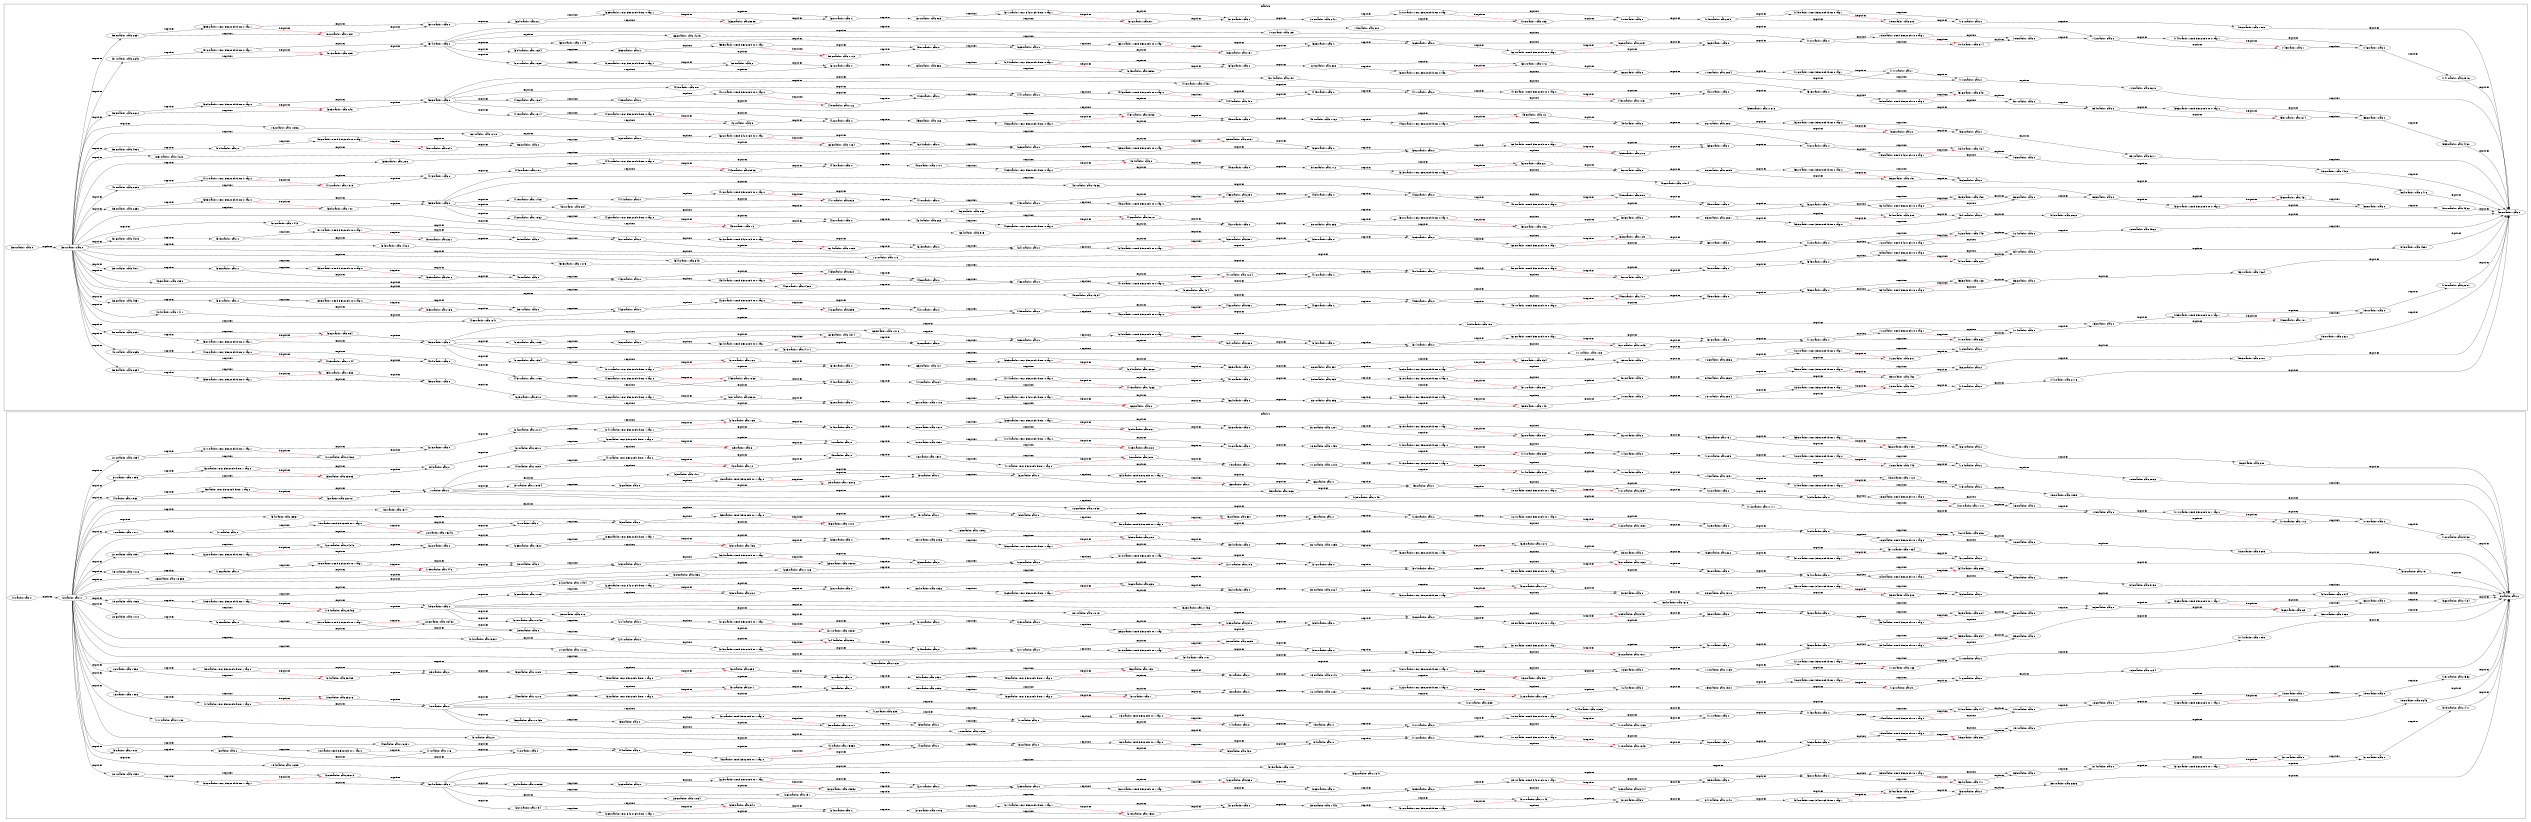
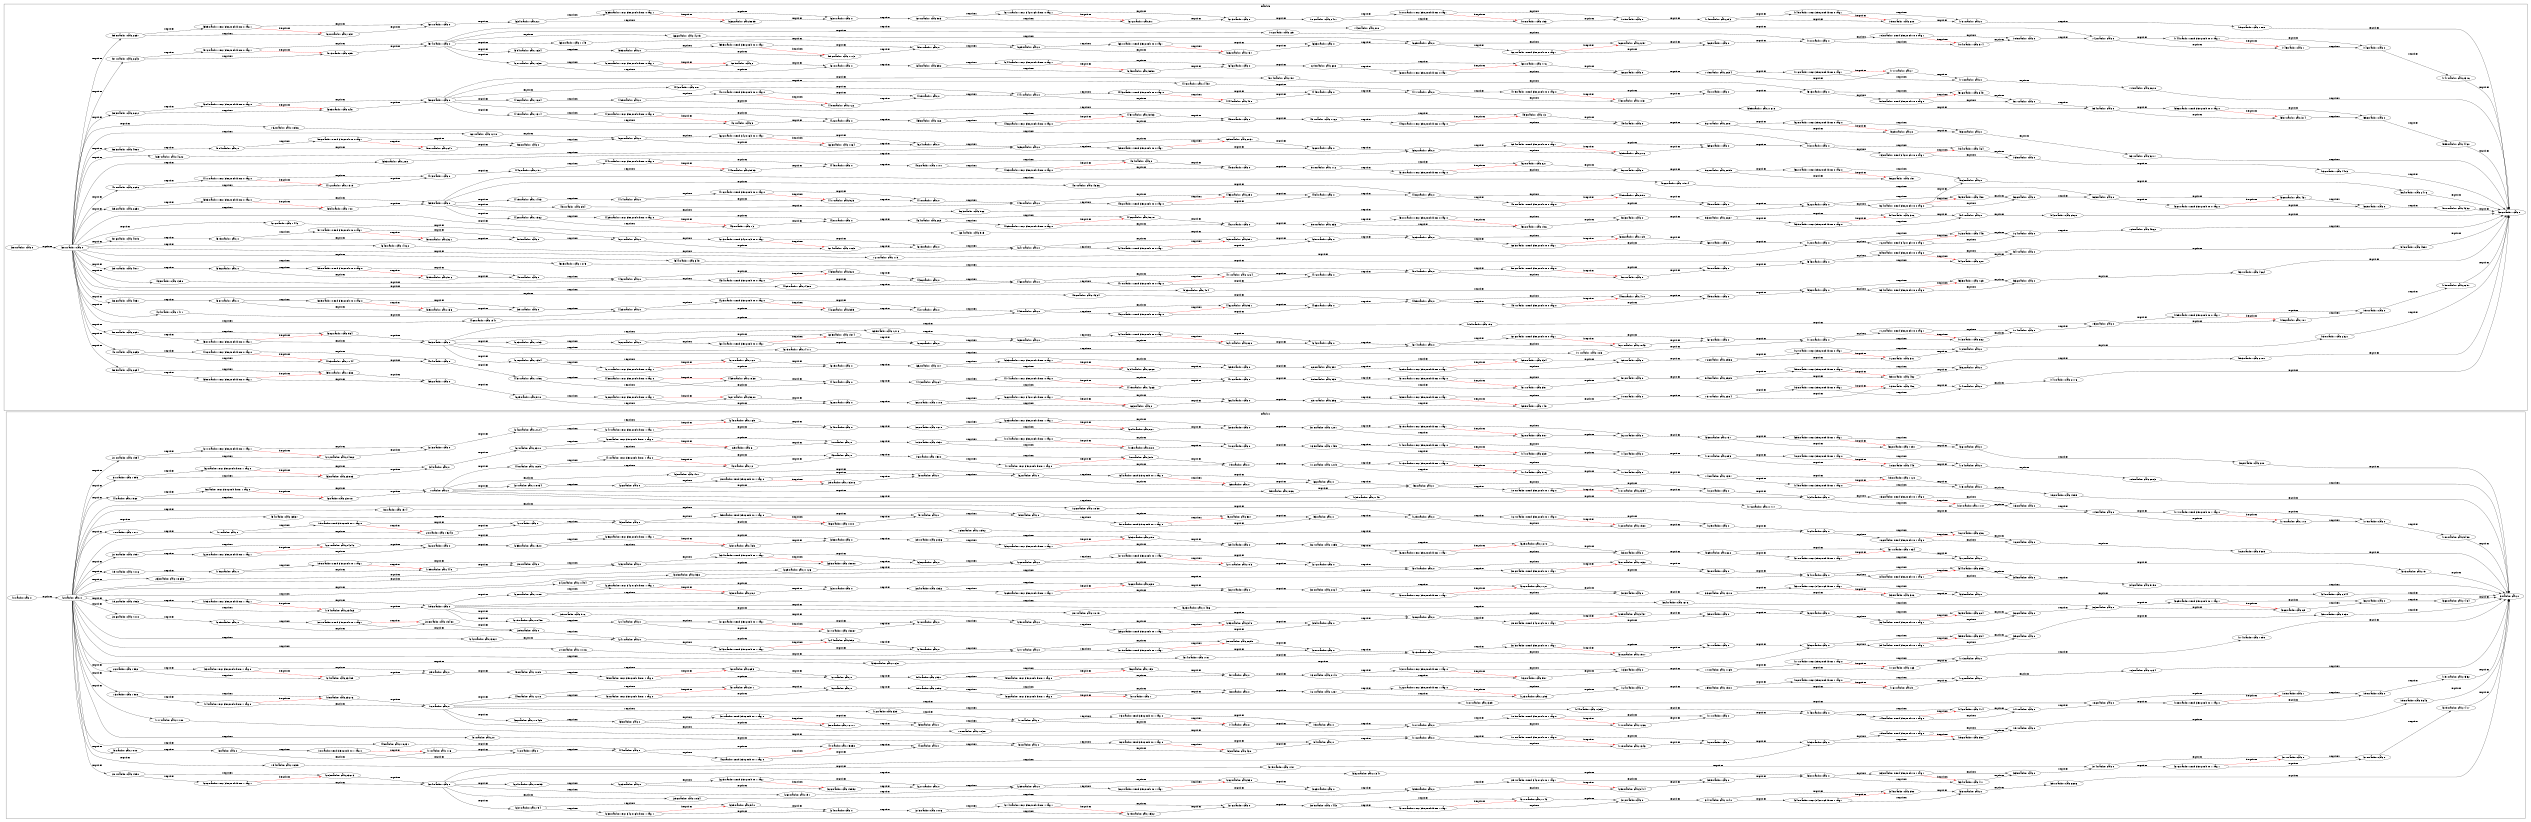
(1936, 180) -> (1942, 193)
